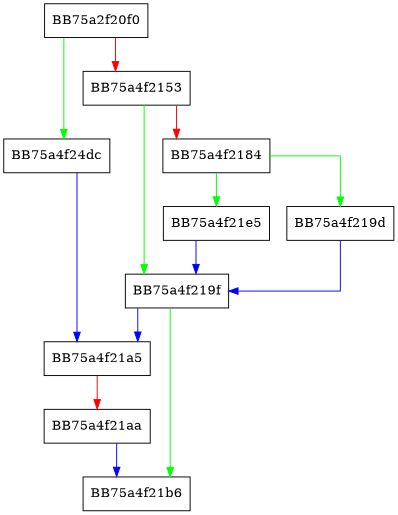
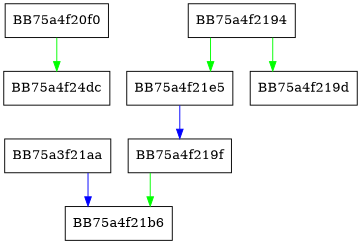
(96, 21) -> (57, 21)
(137, 88) -> none
(216, 156) -> (242, 21)
(314, 291) -> none
(97, 359) -> none
(97, 426) -> (58, 156)
